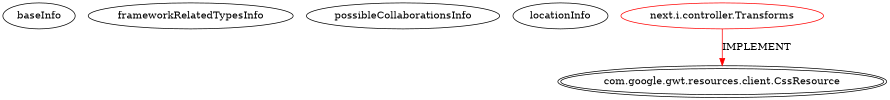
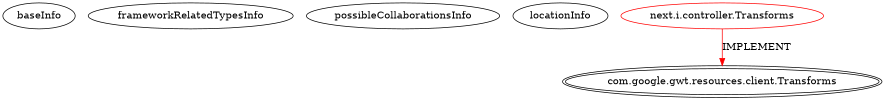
(722, 82) -> (722, 82)
